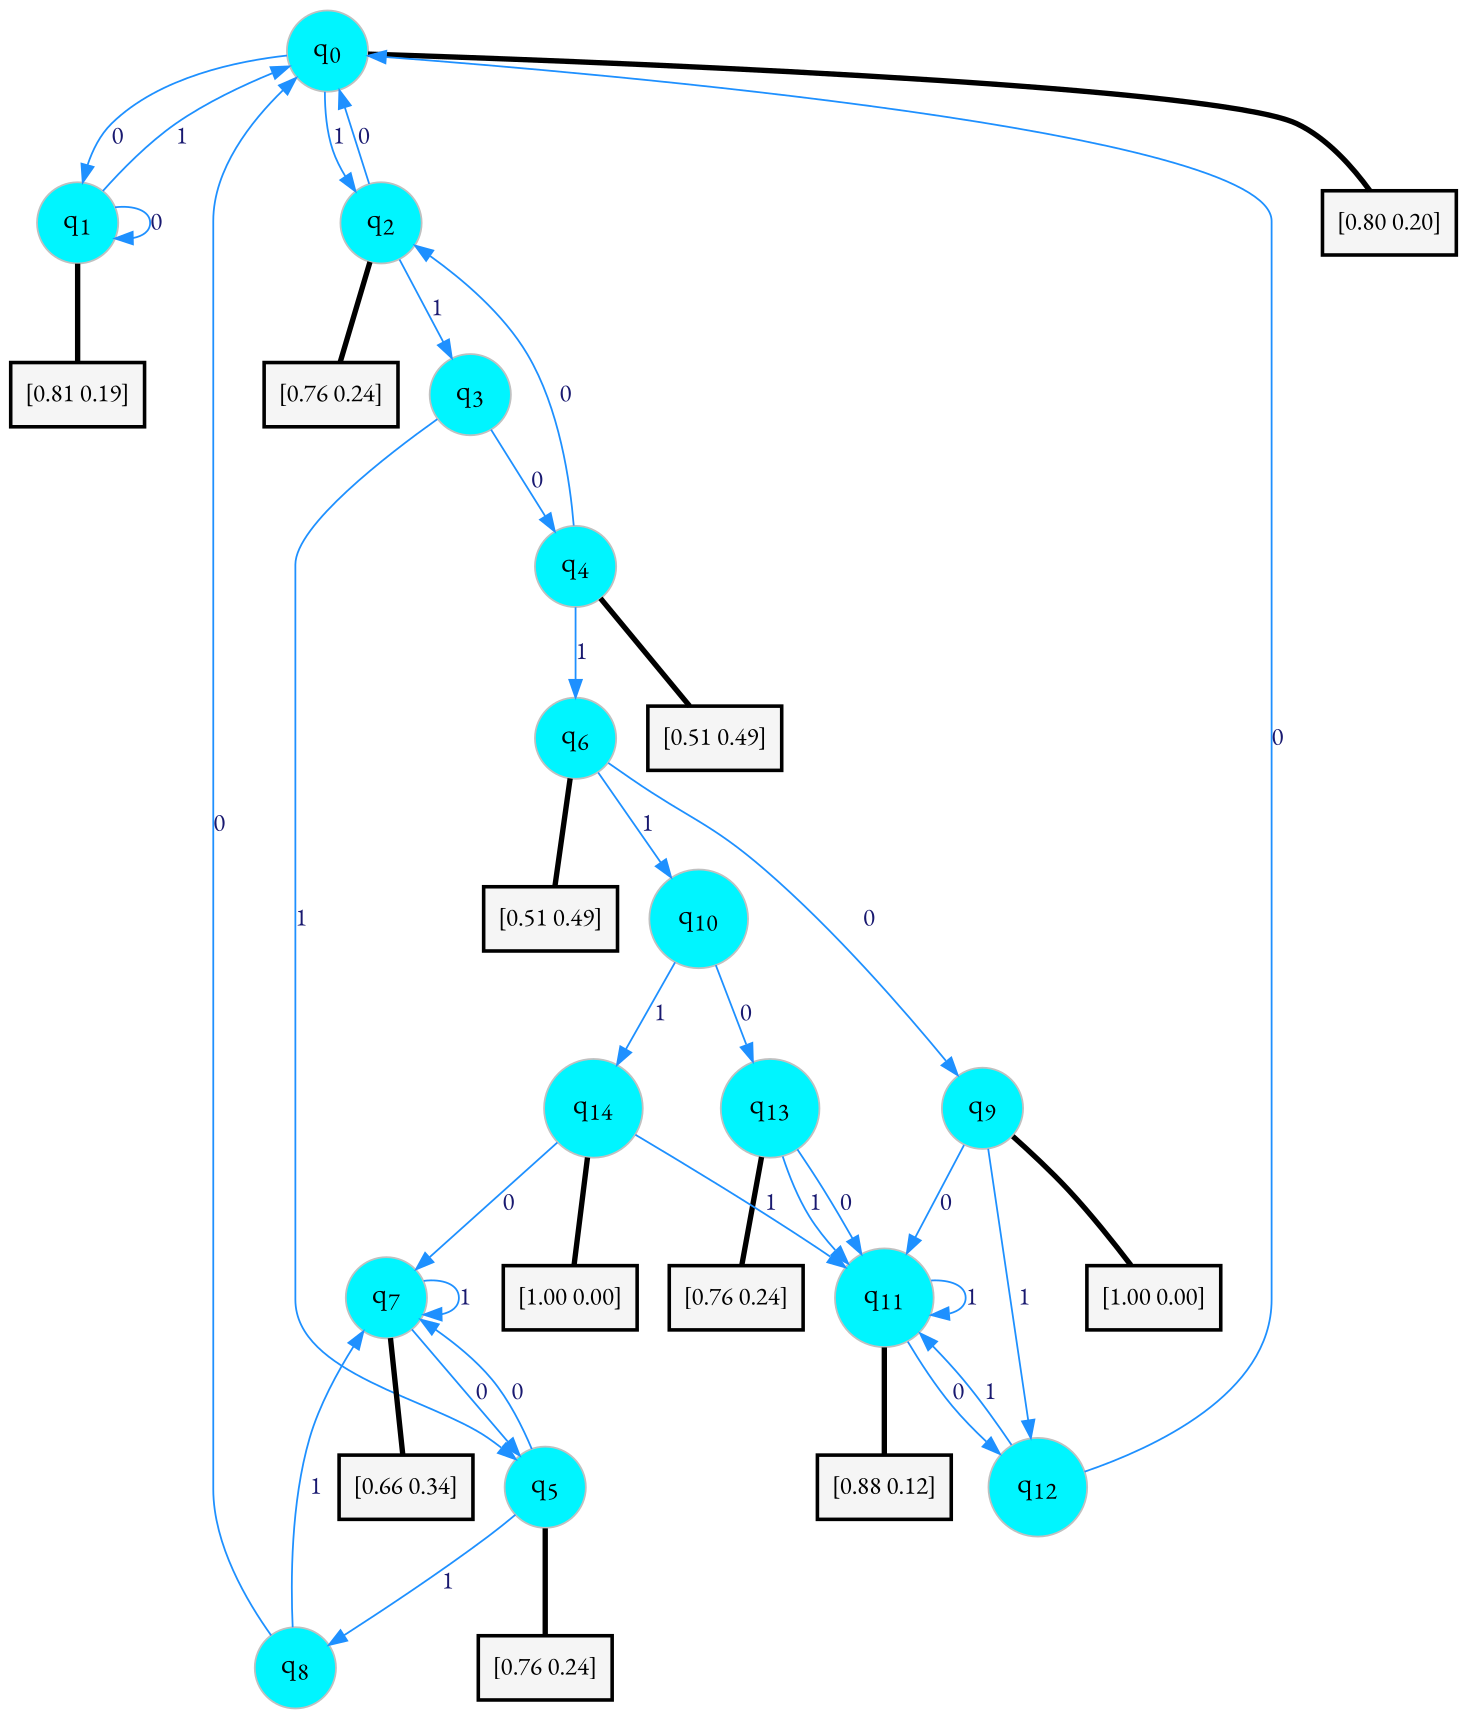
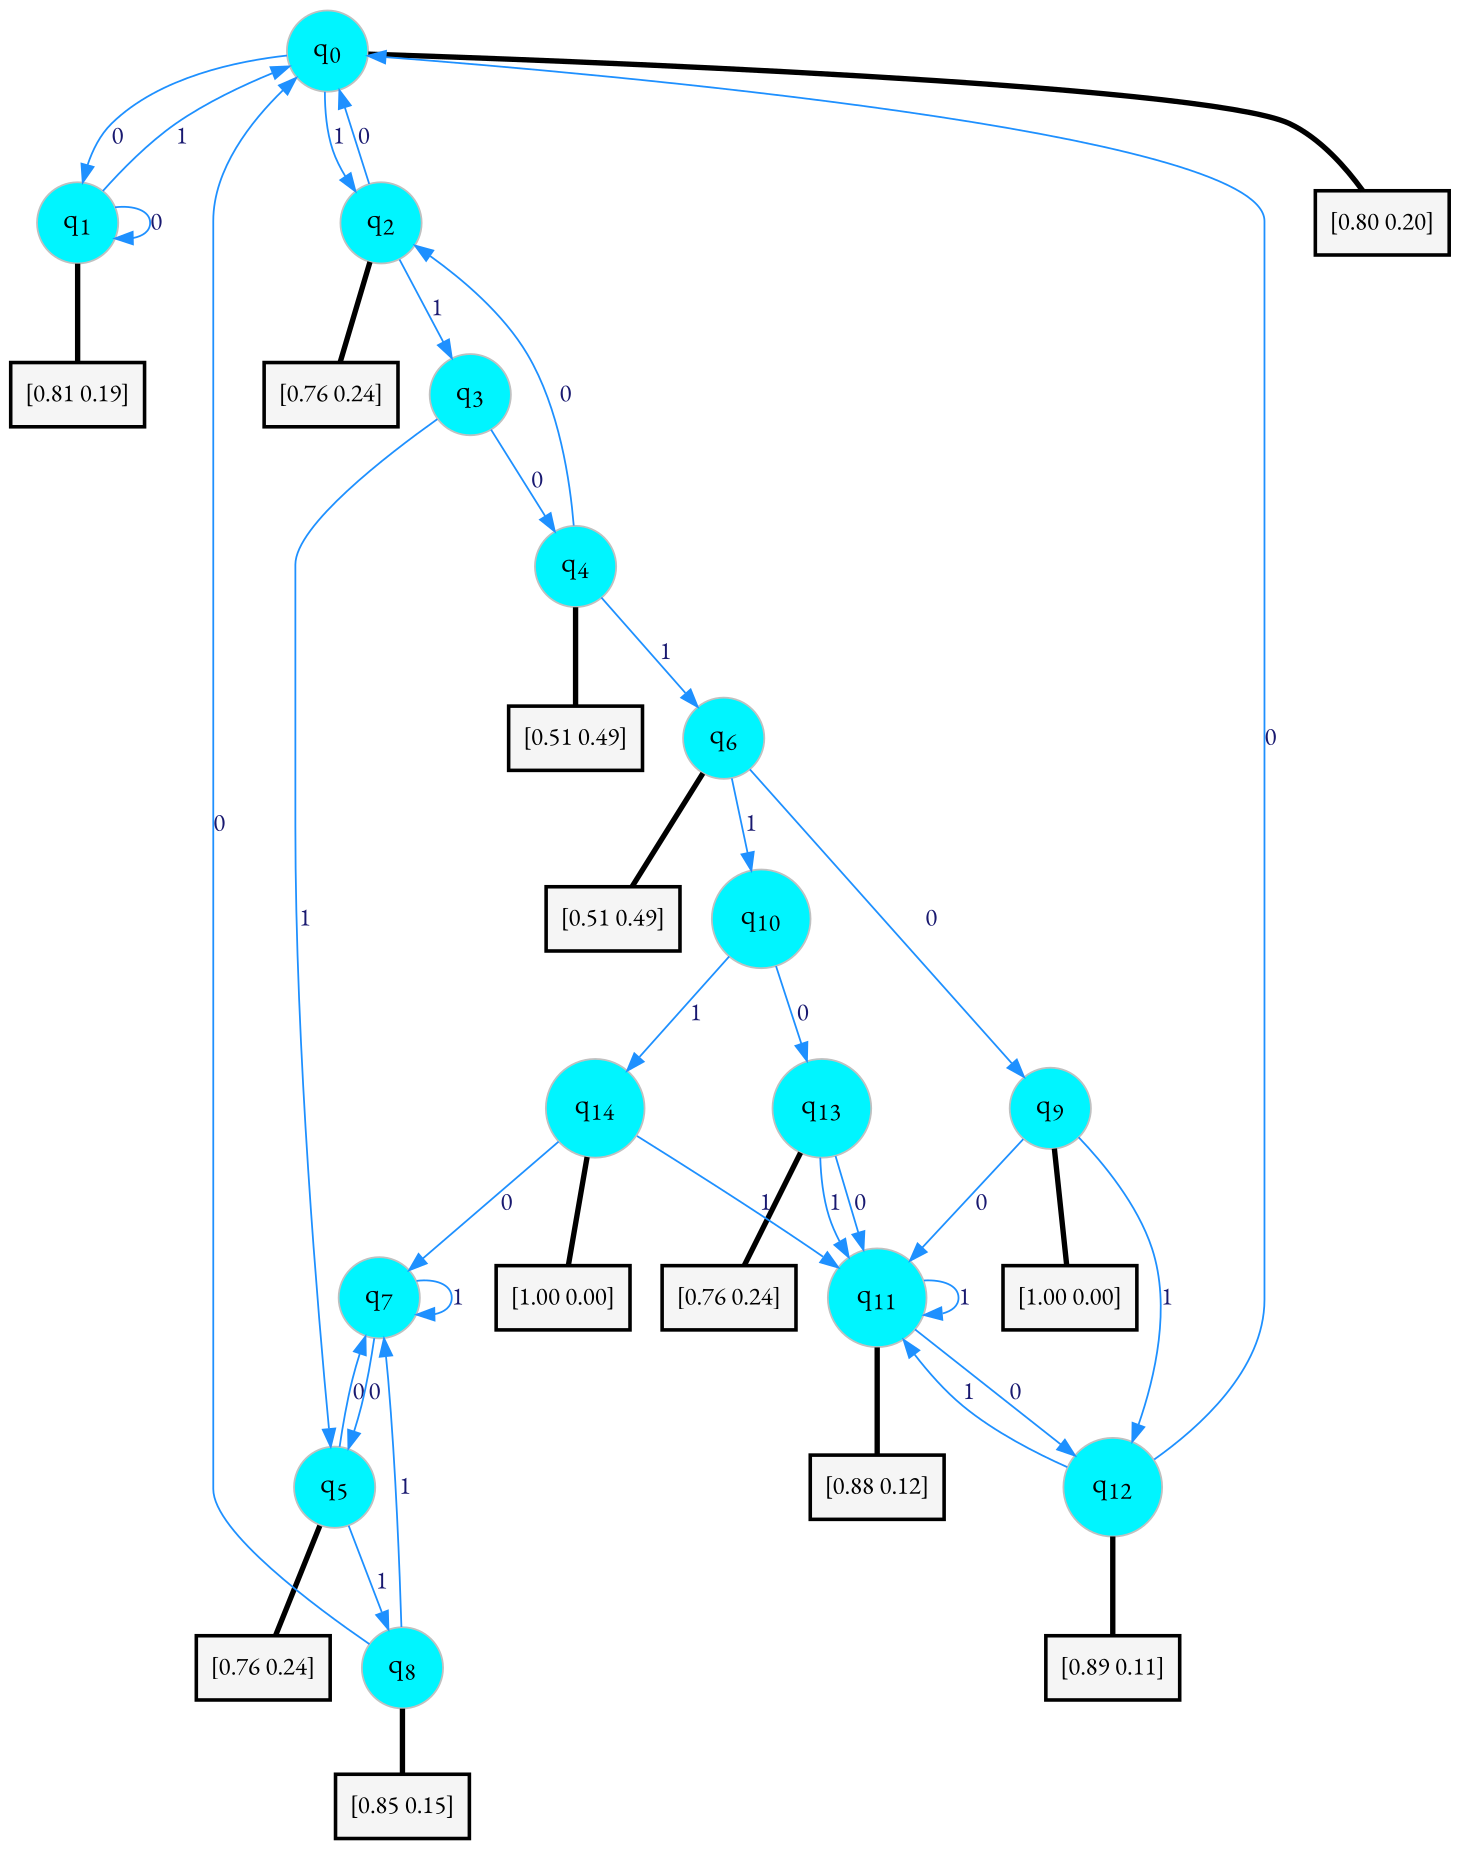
(406, 1487) -> none
none -> (1113, 1668)
none -> (402, 1806)
